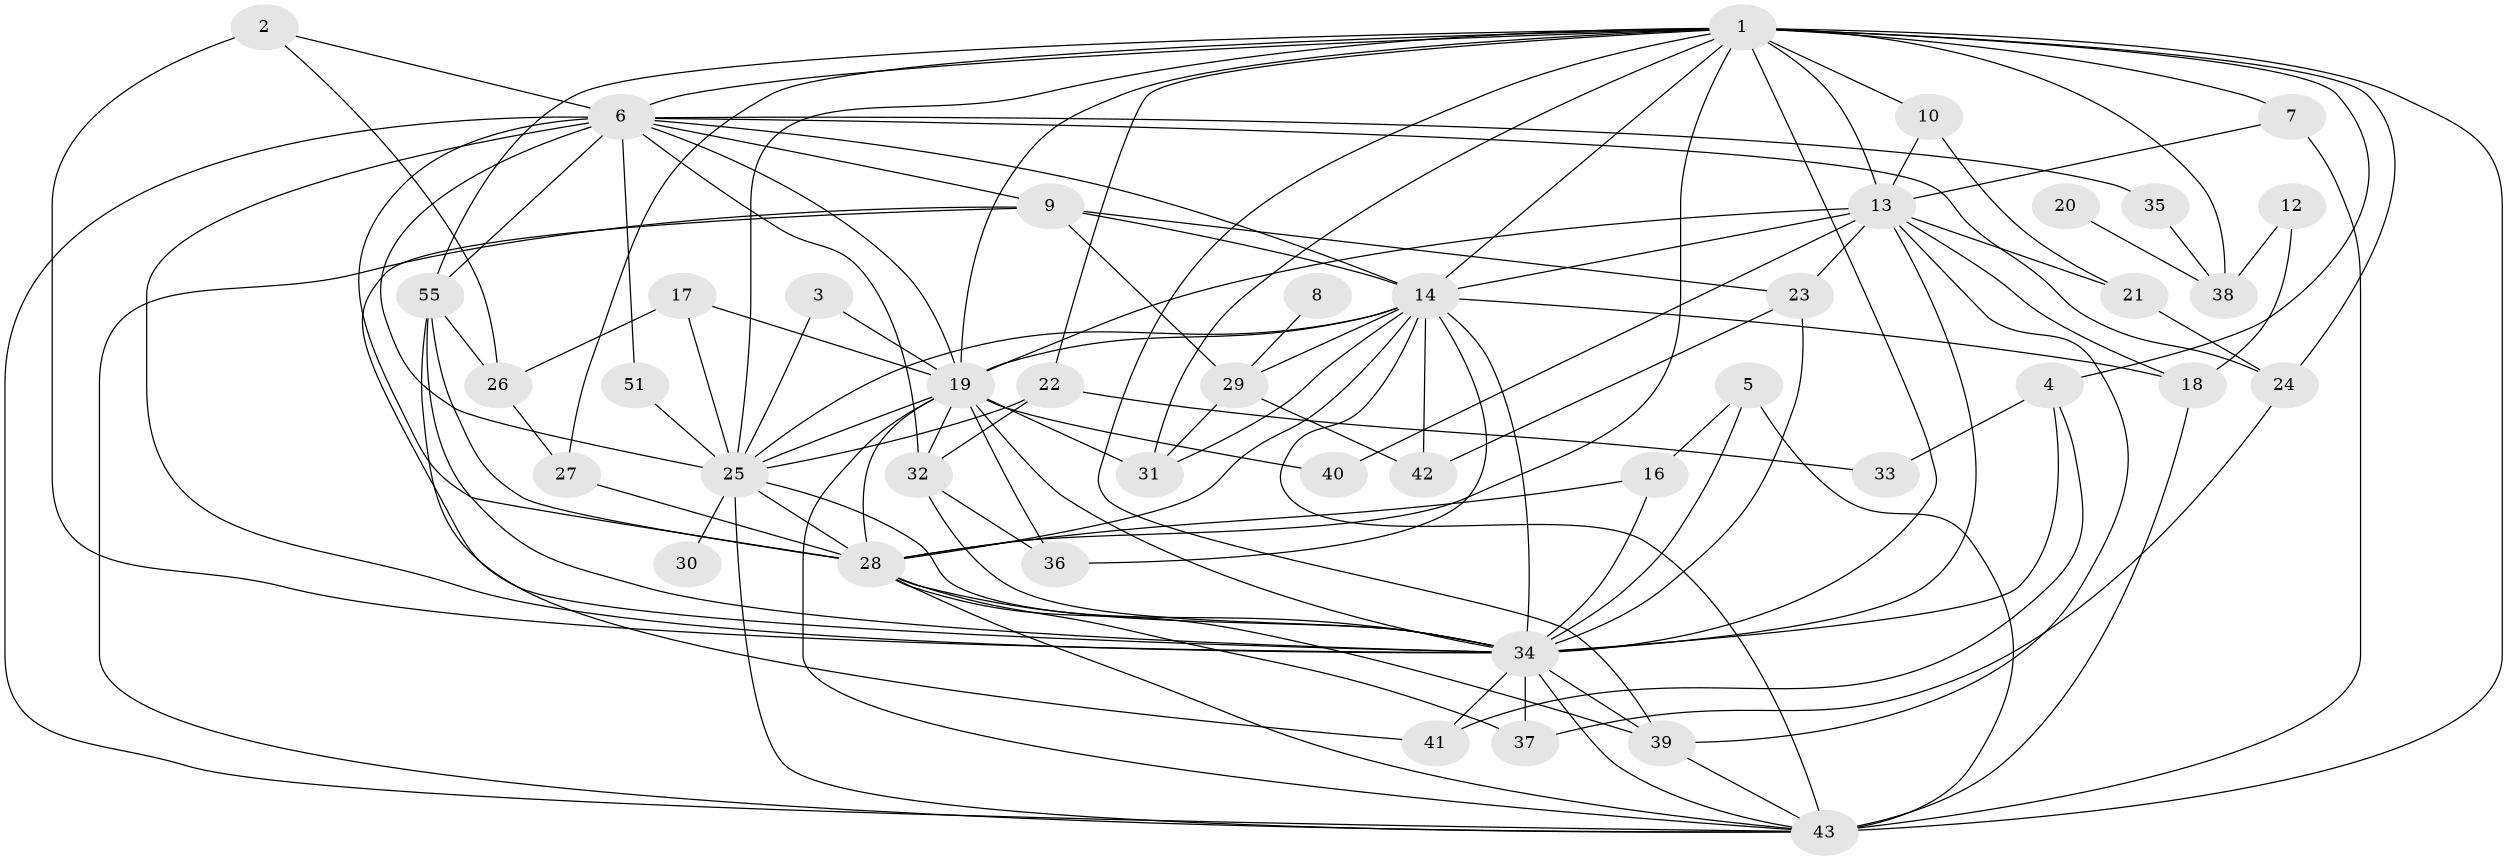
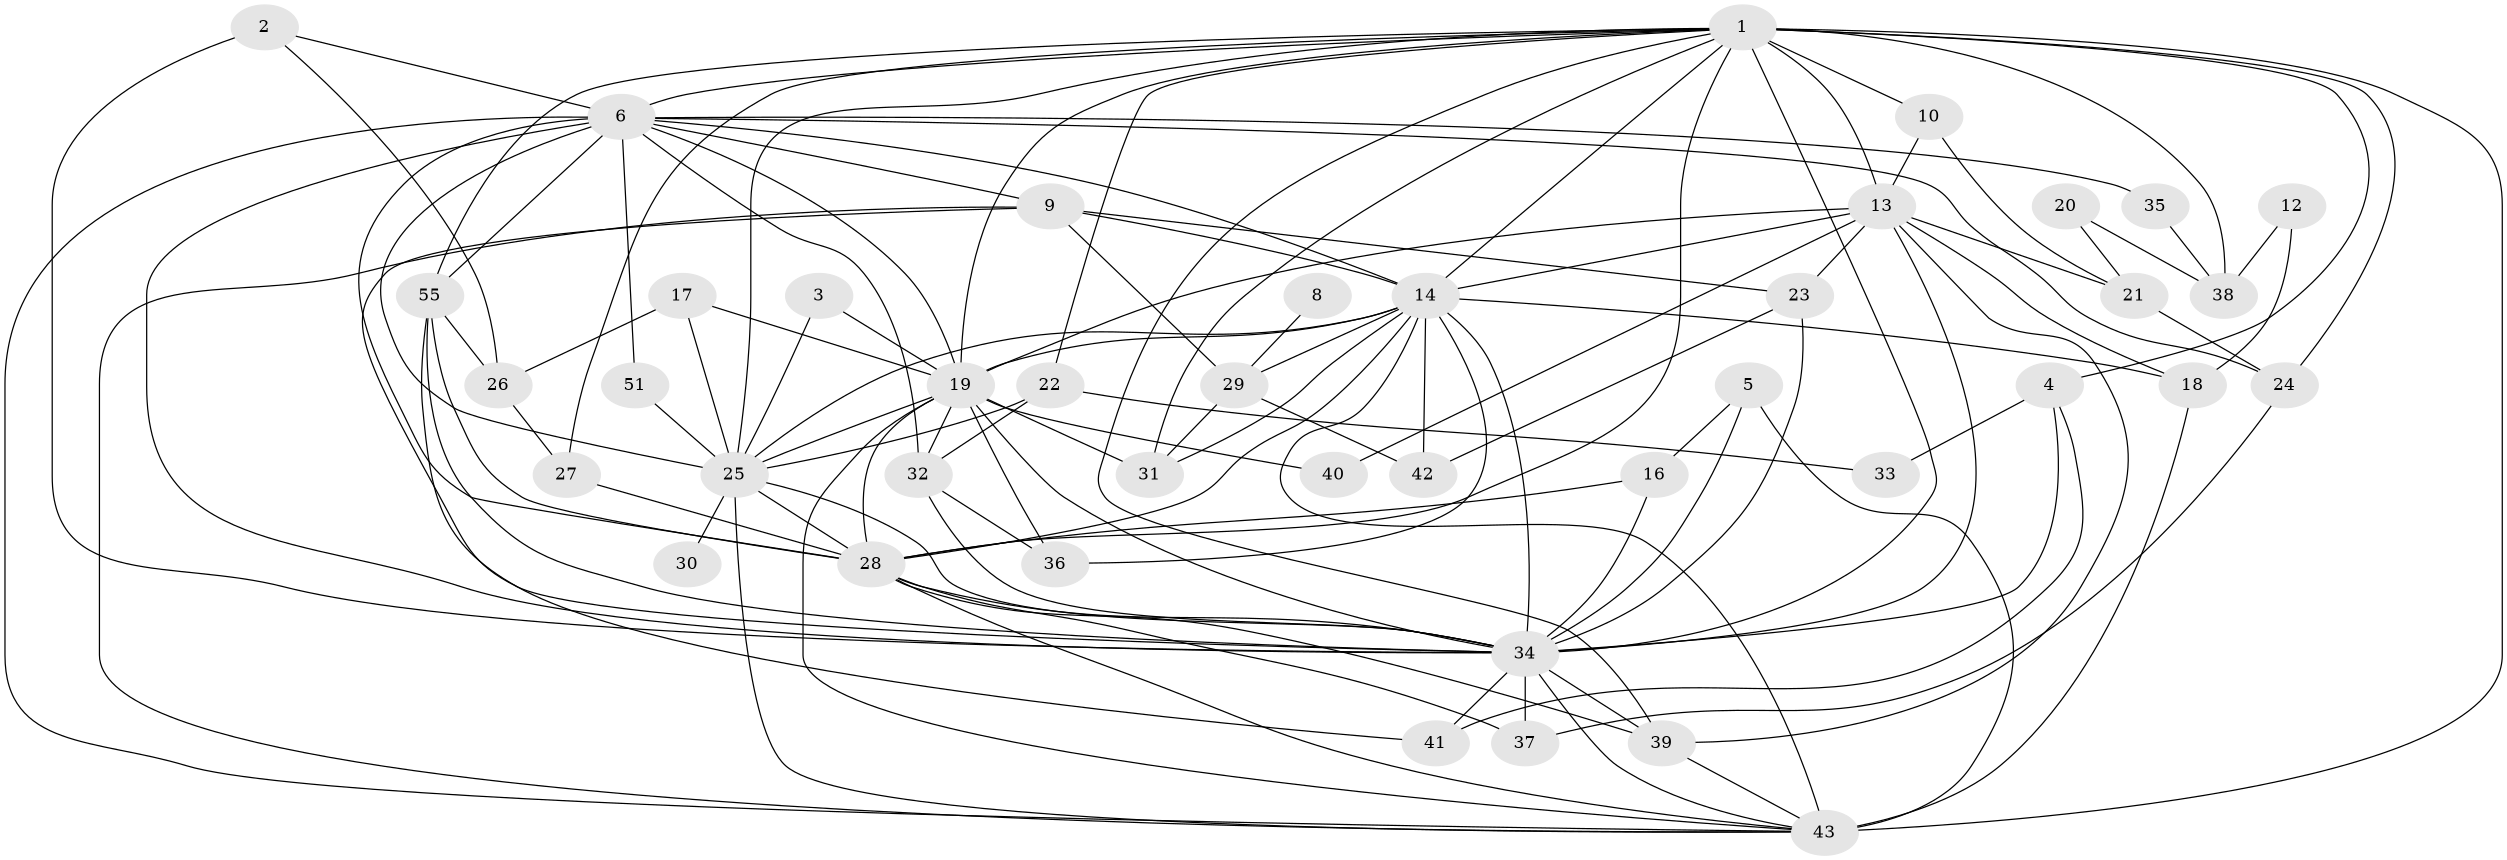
(2292, 117) -> none
none -> (2100, 251)
